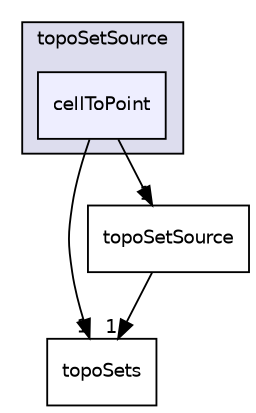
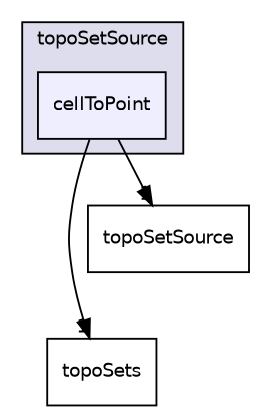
(139, 297) -> none
